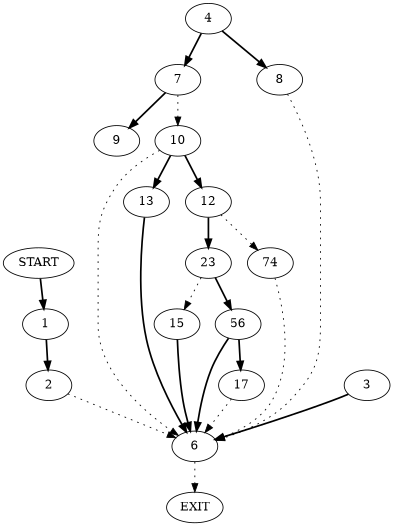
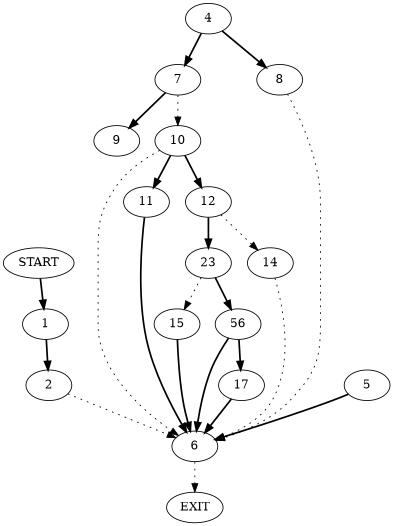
(146, 202) -> (146, 202)
(270, 263) -> (270, 263)
(367, 385) -> (367, 385)
(221, 412) -> (221, 412)
